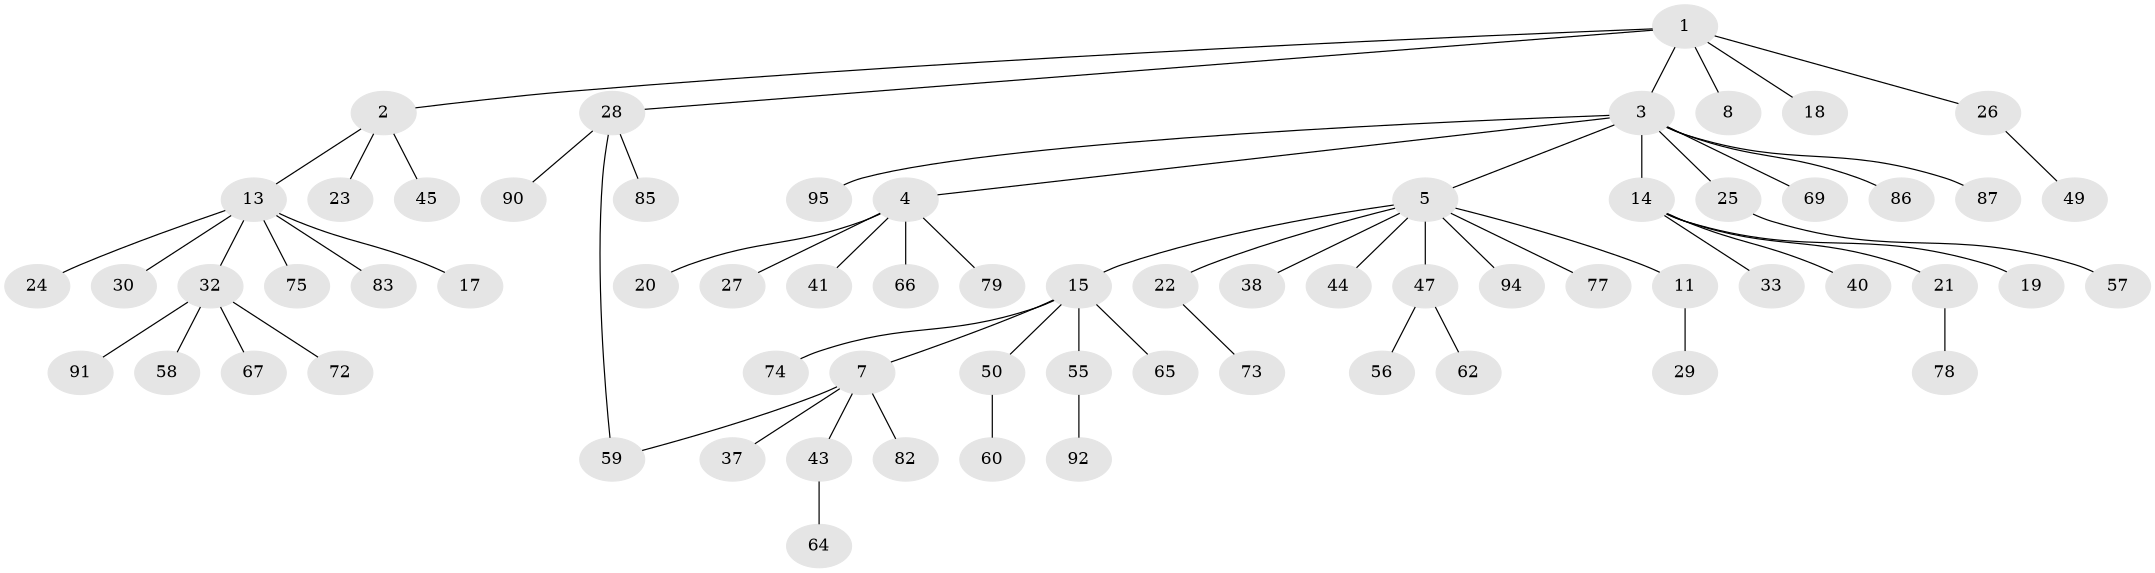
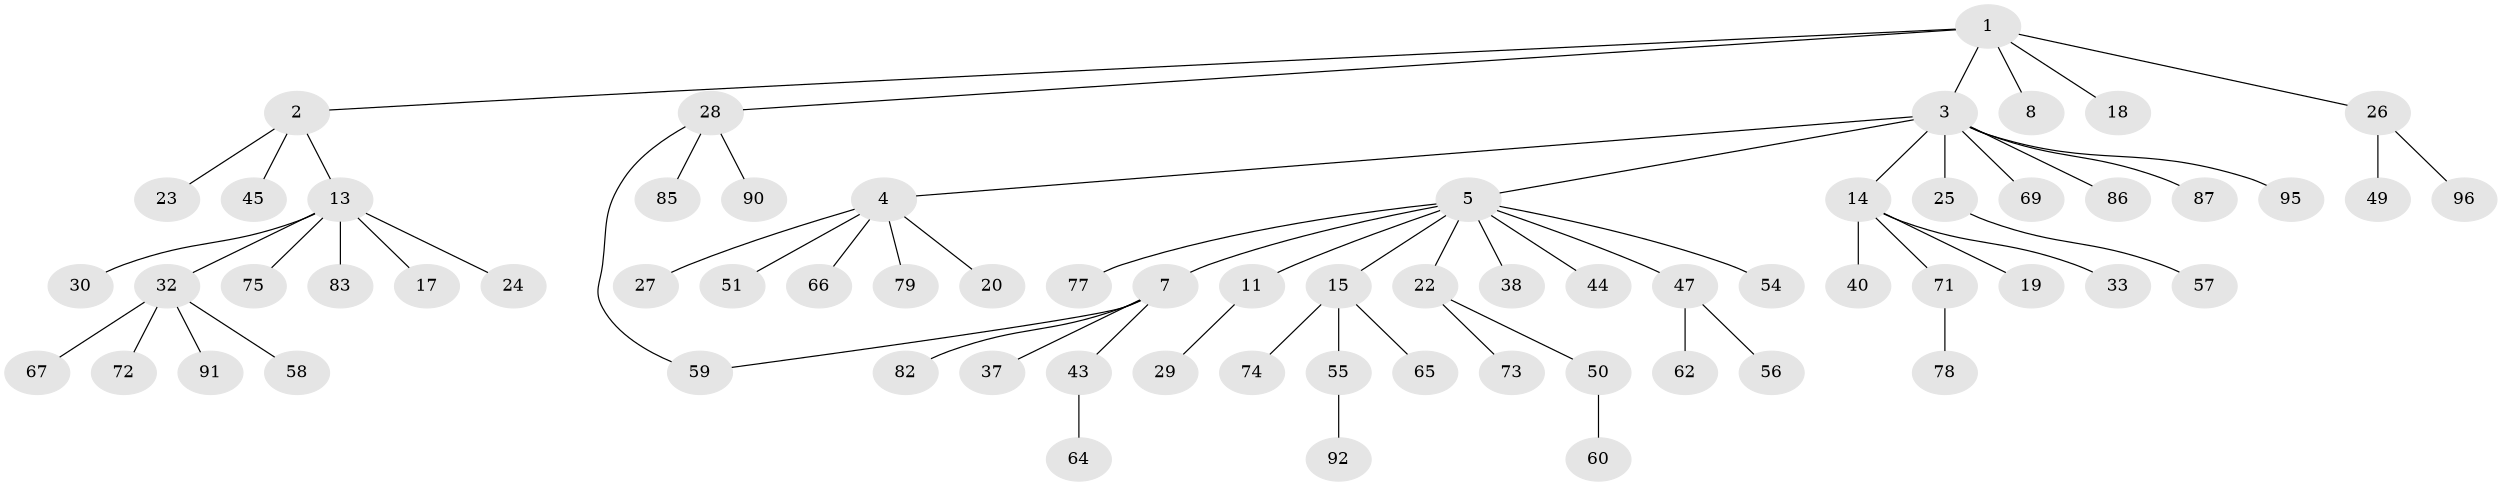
none -> (2464, 200)
(819, 286) -> (732, 286)
(1512, 286) -> (1772, 286)
(1945, 286) -> (1945, 286)
(1036, 329) -> (1512, 330)
(973, 333) -> (1312, 234)
